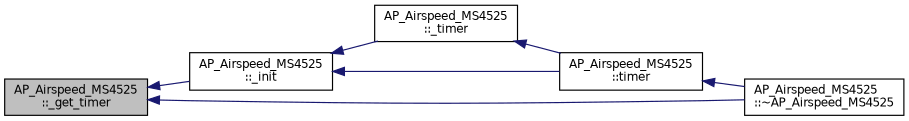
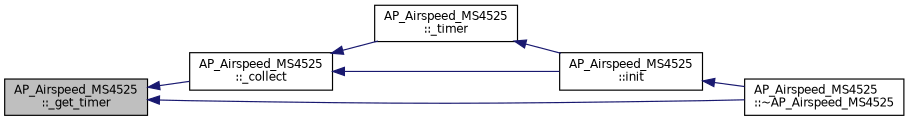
(261, 71) -> (261, 71)
(631, 71) -> (631, 71)
